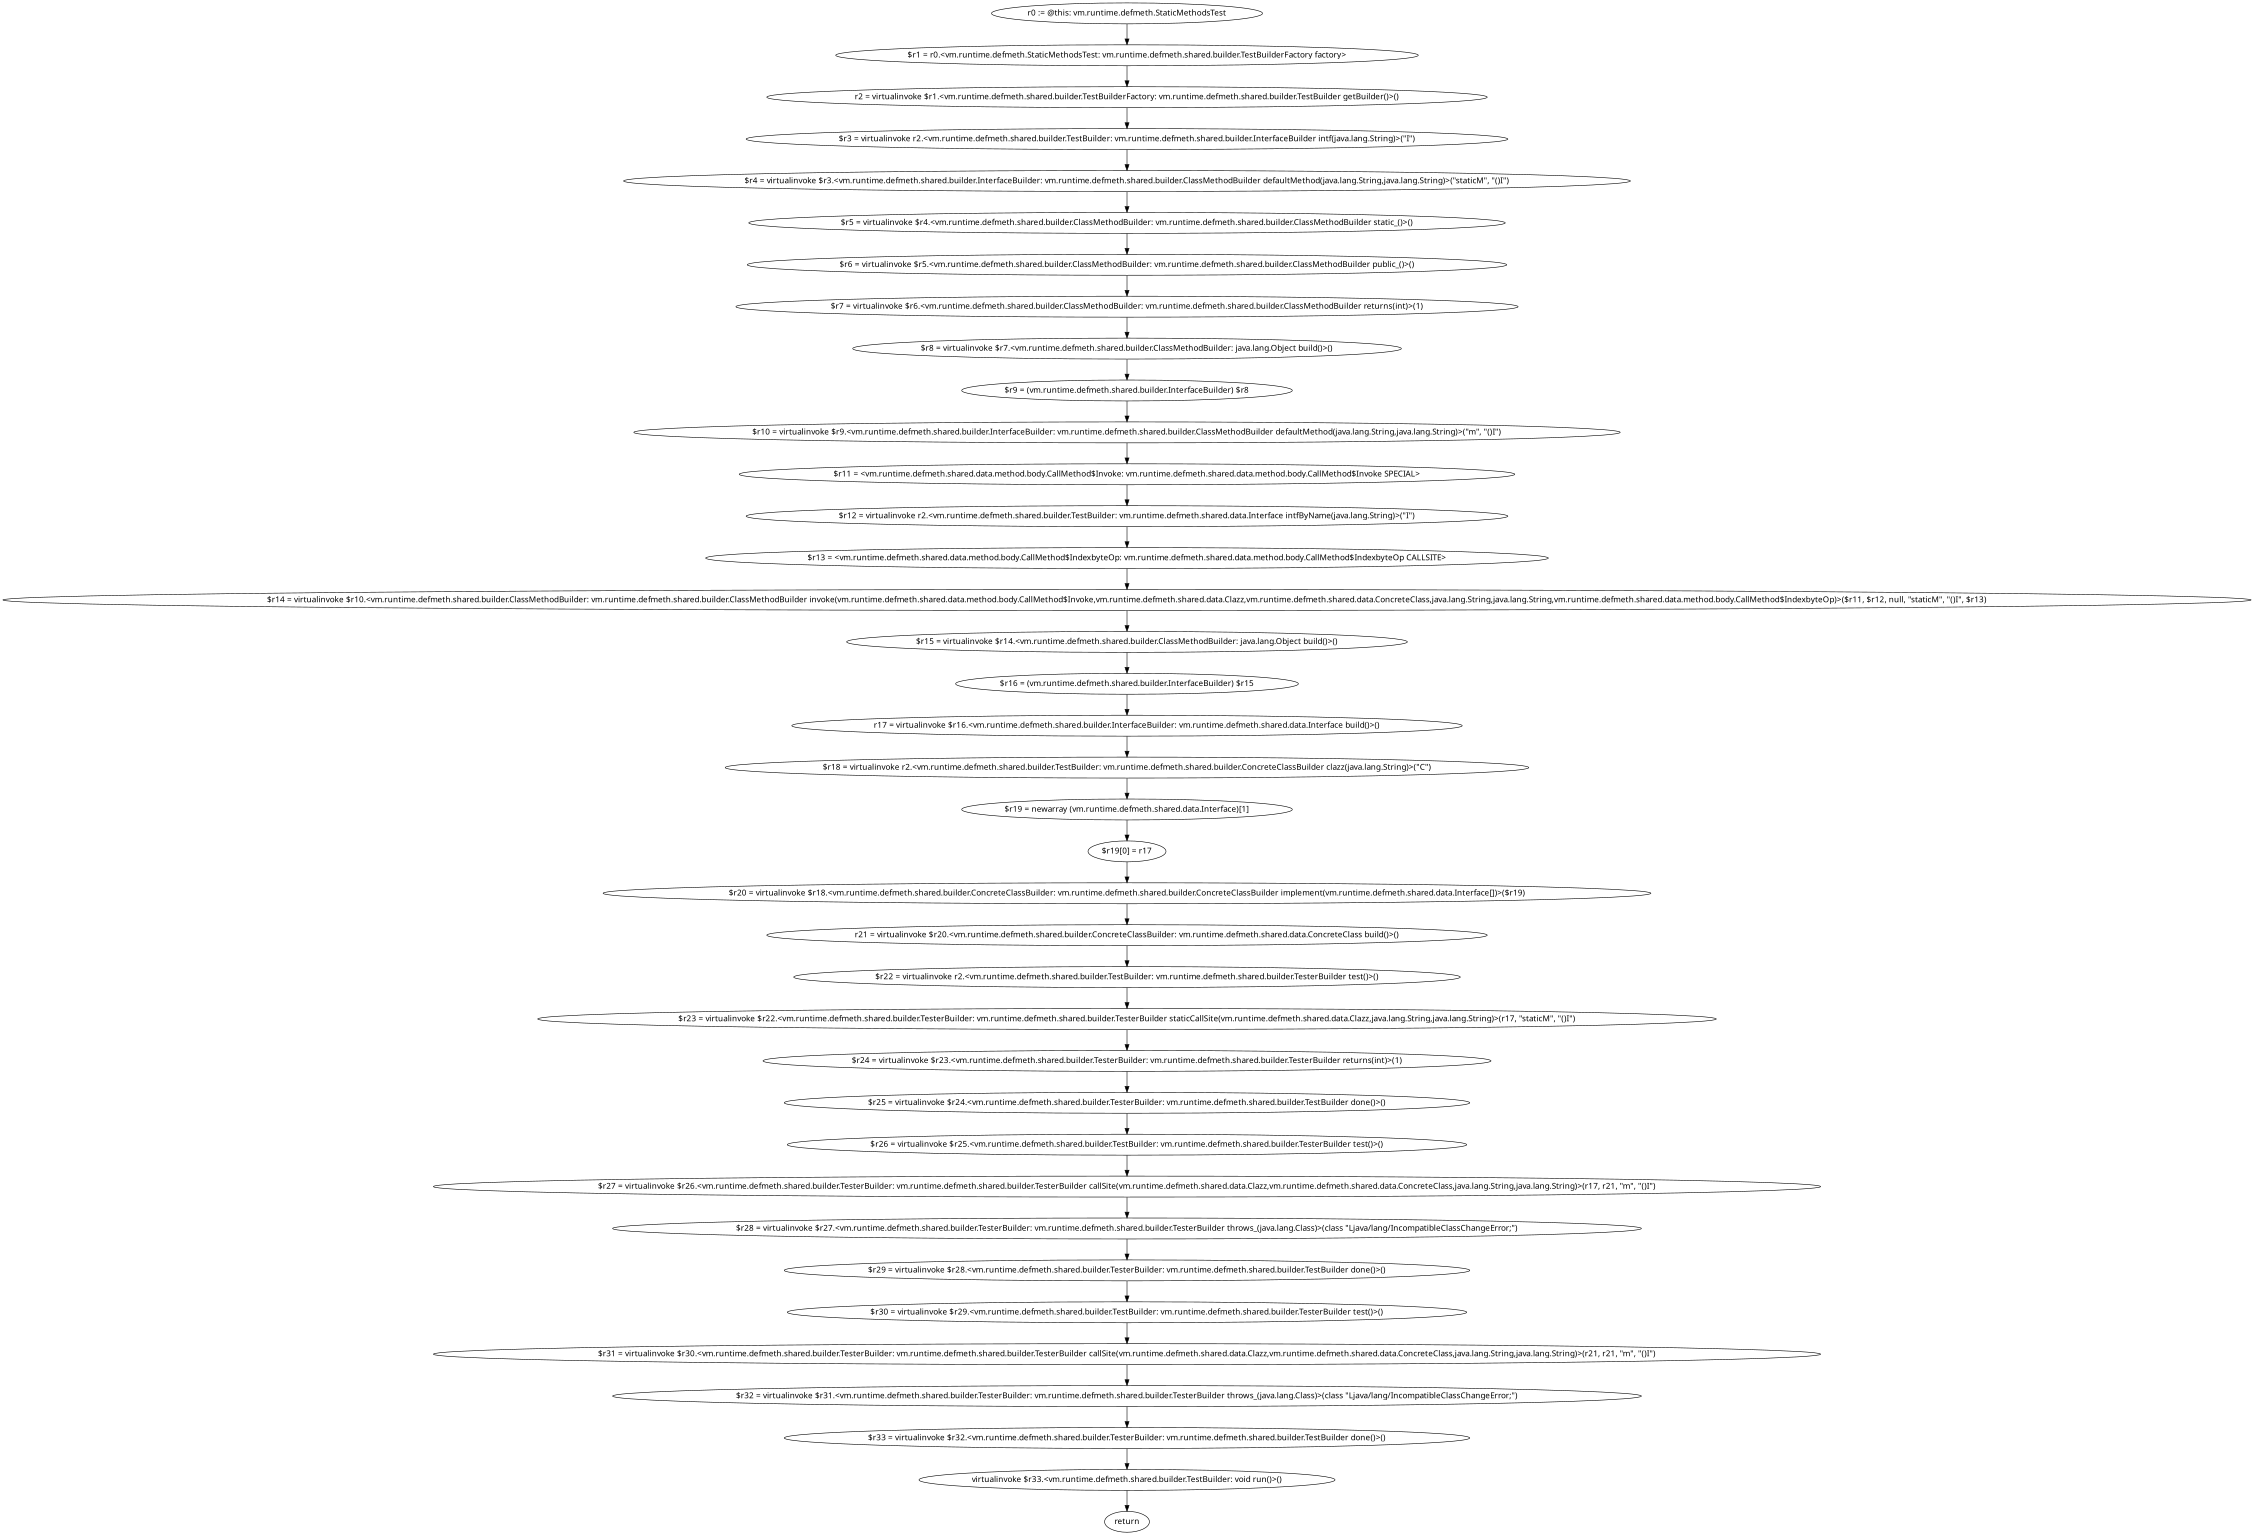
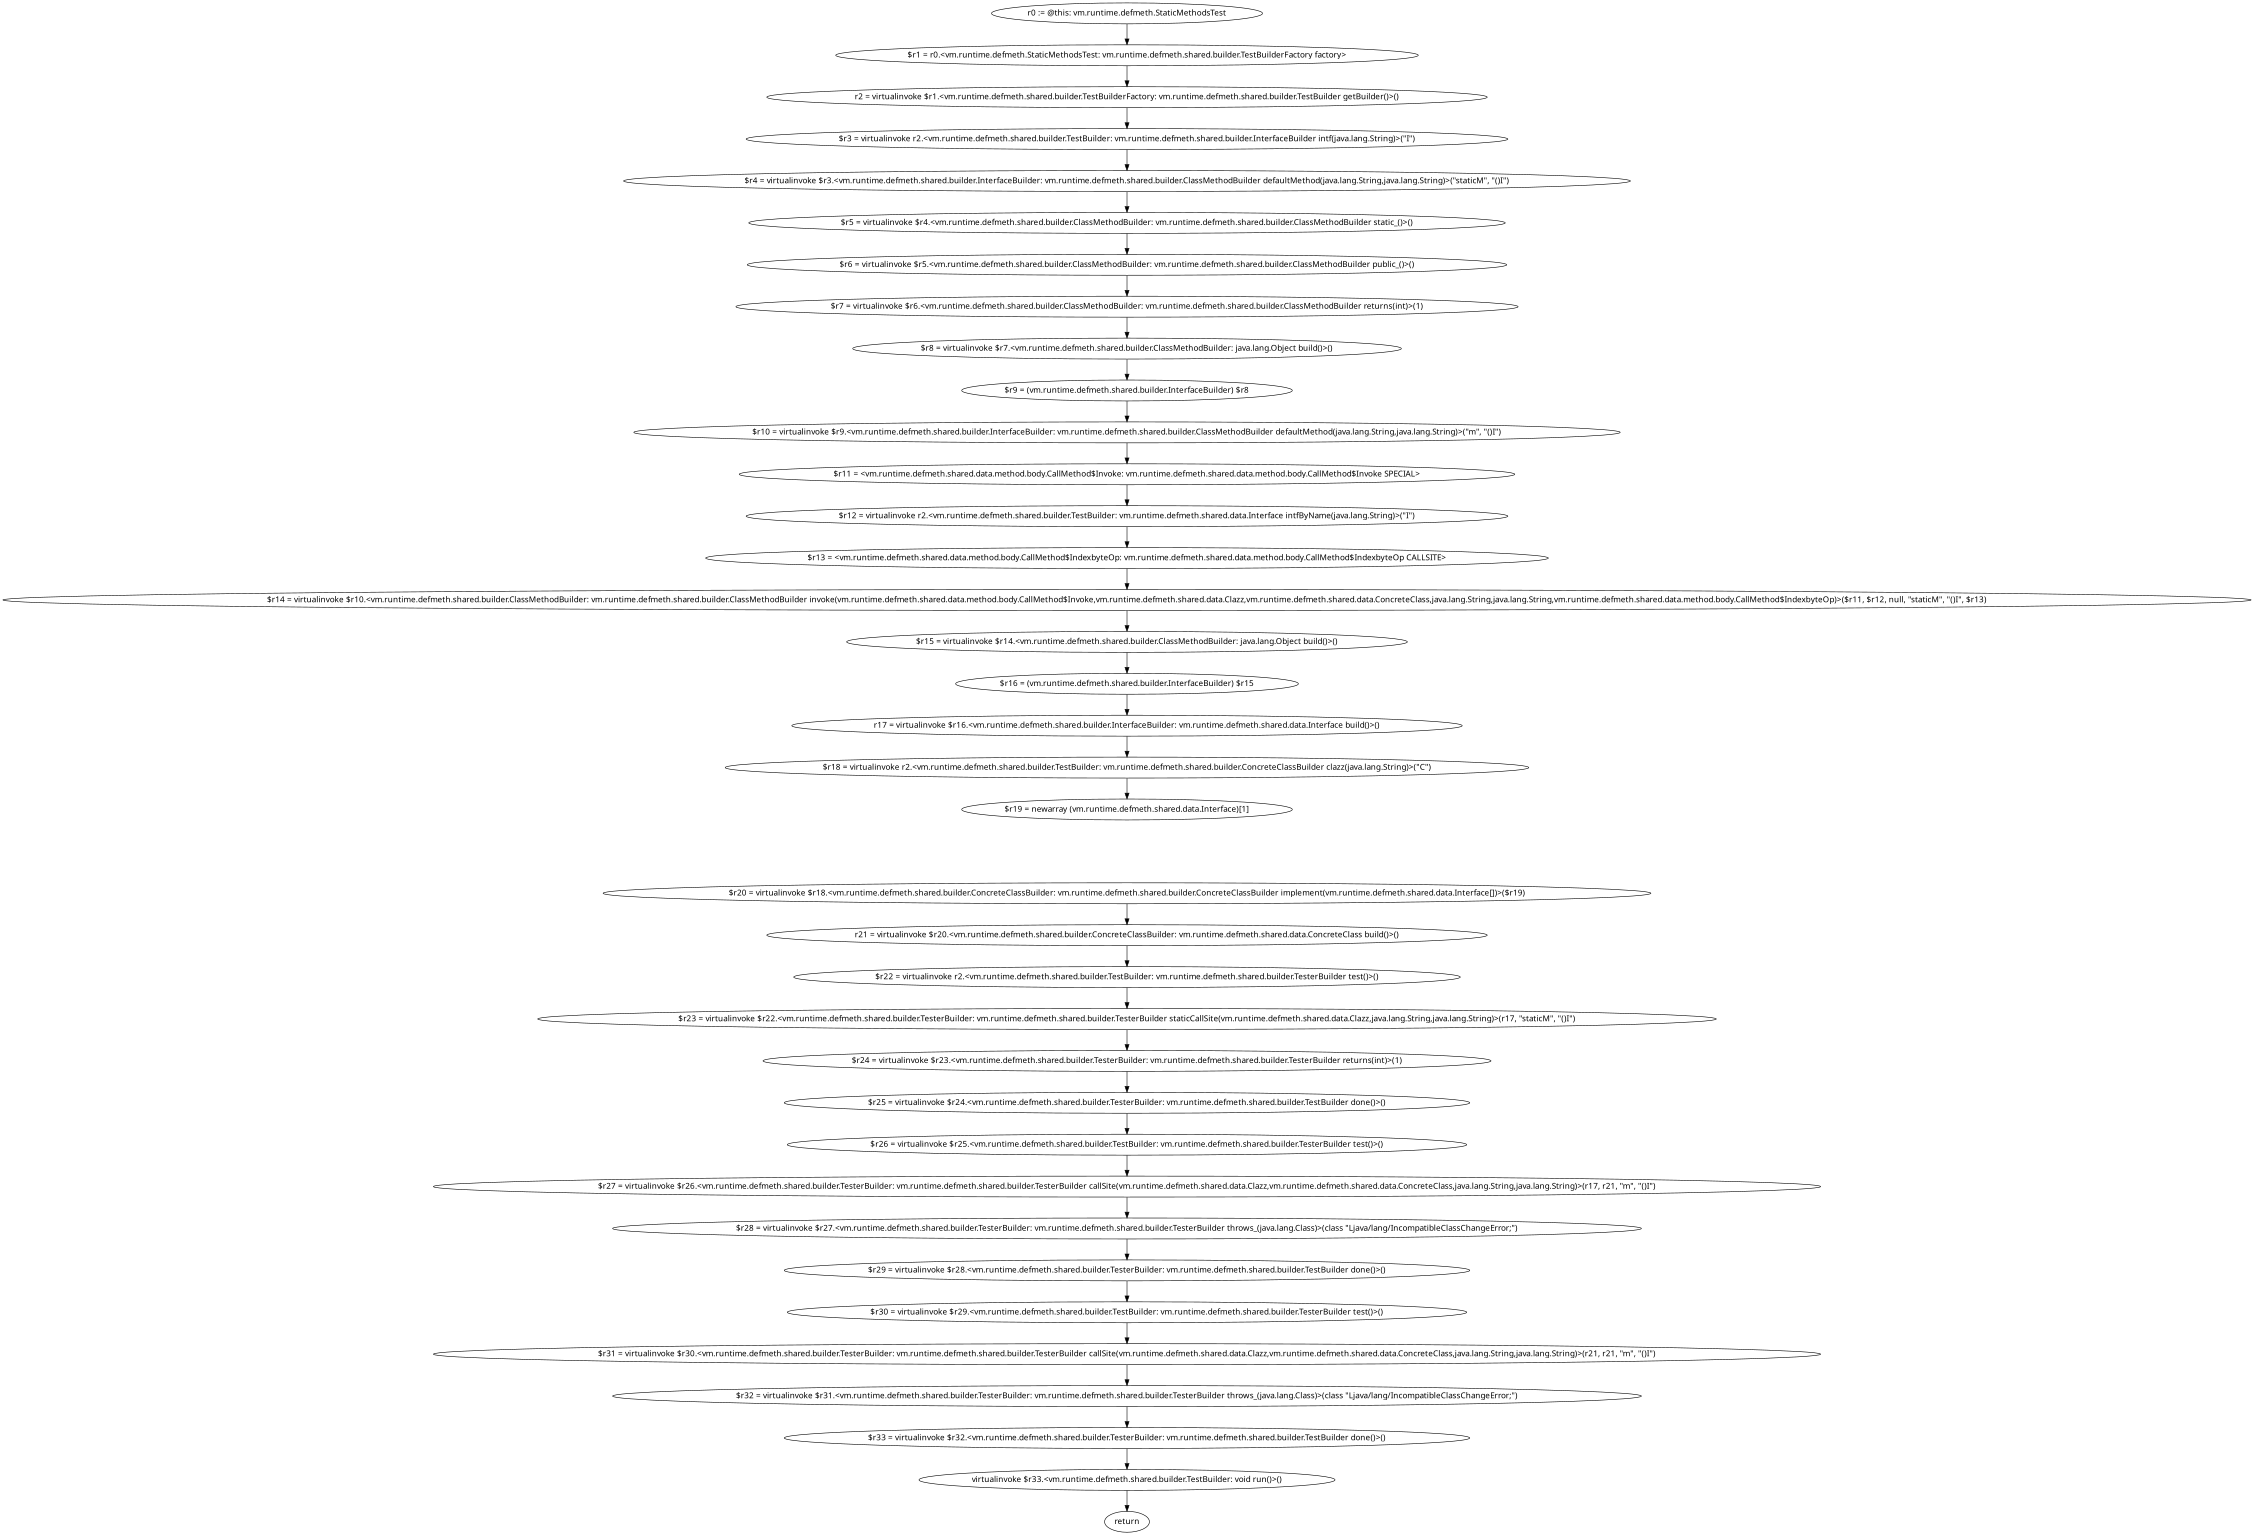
(1127, 851) -> none
